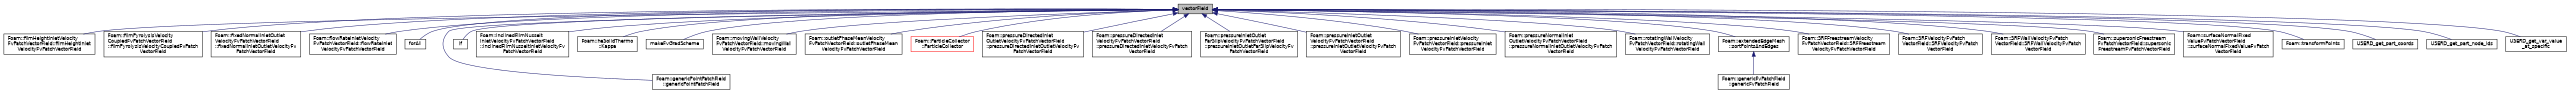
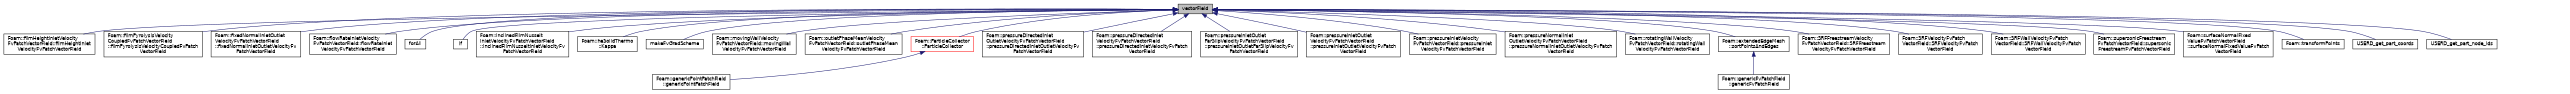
(693, 18) -> (826, 71)
(2536, 44) -> none
